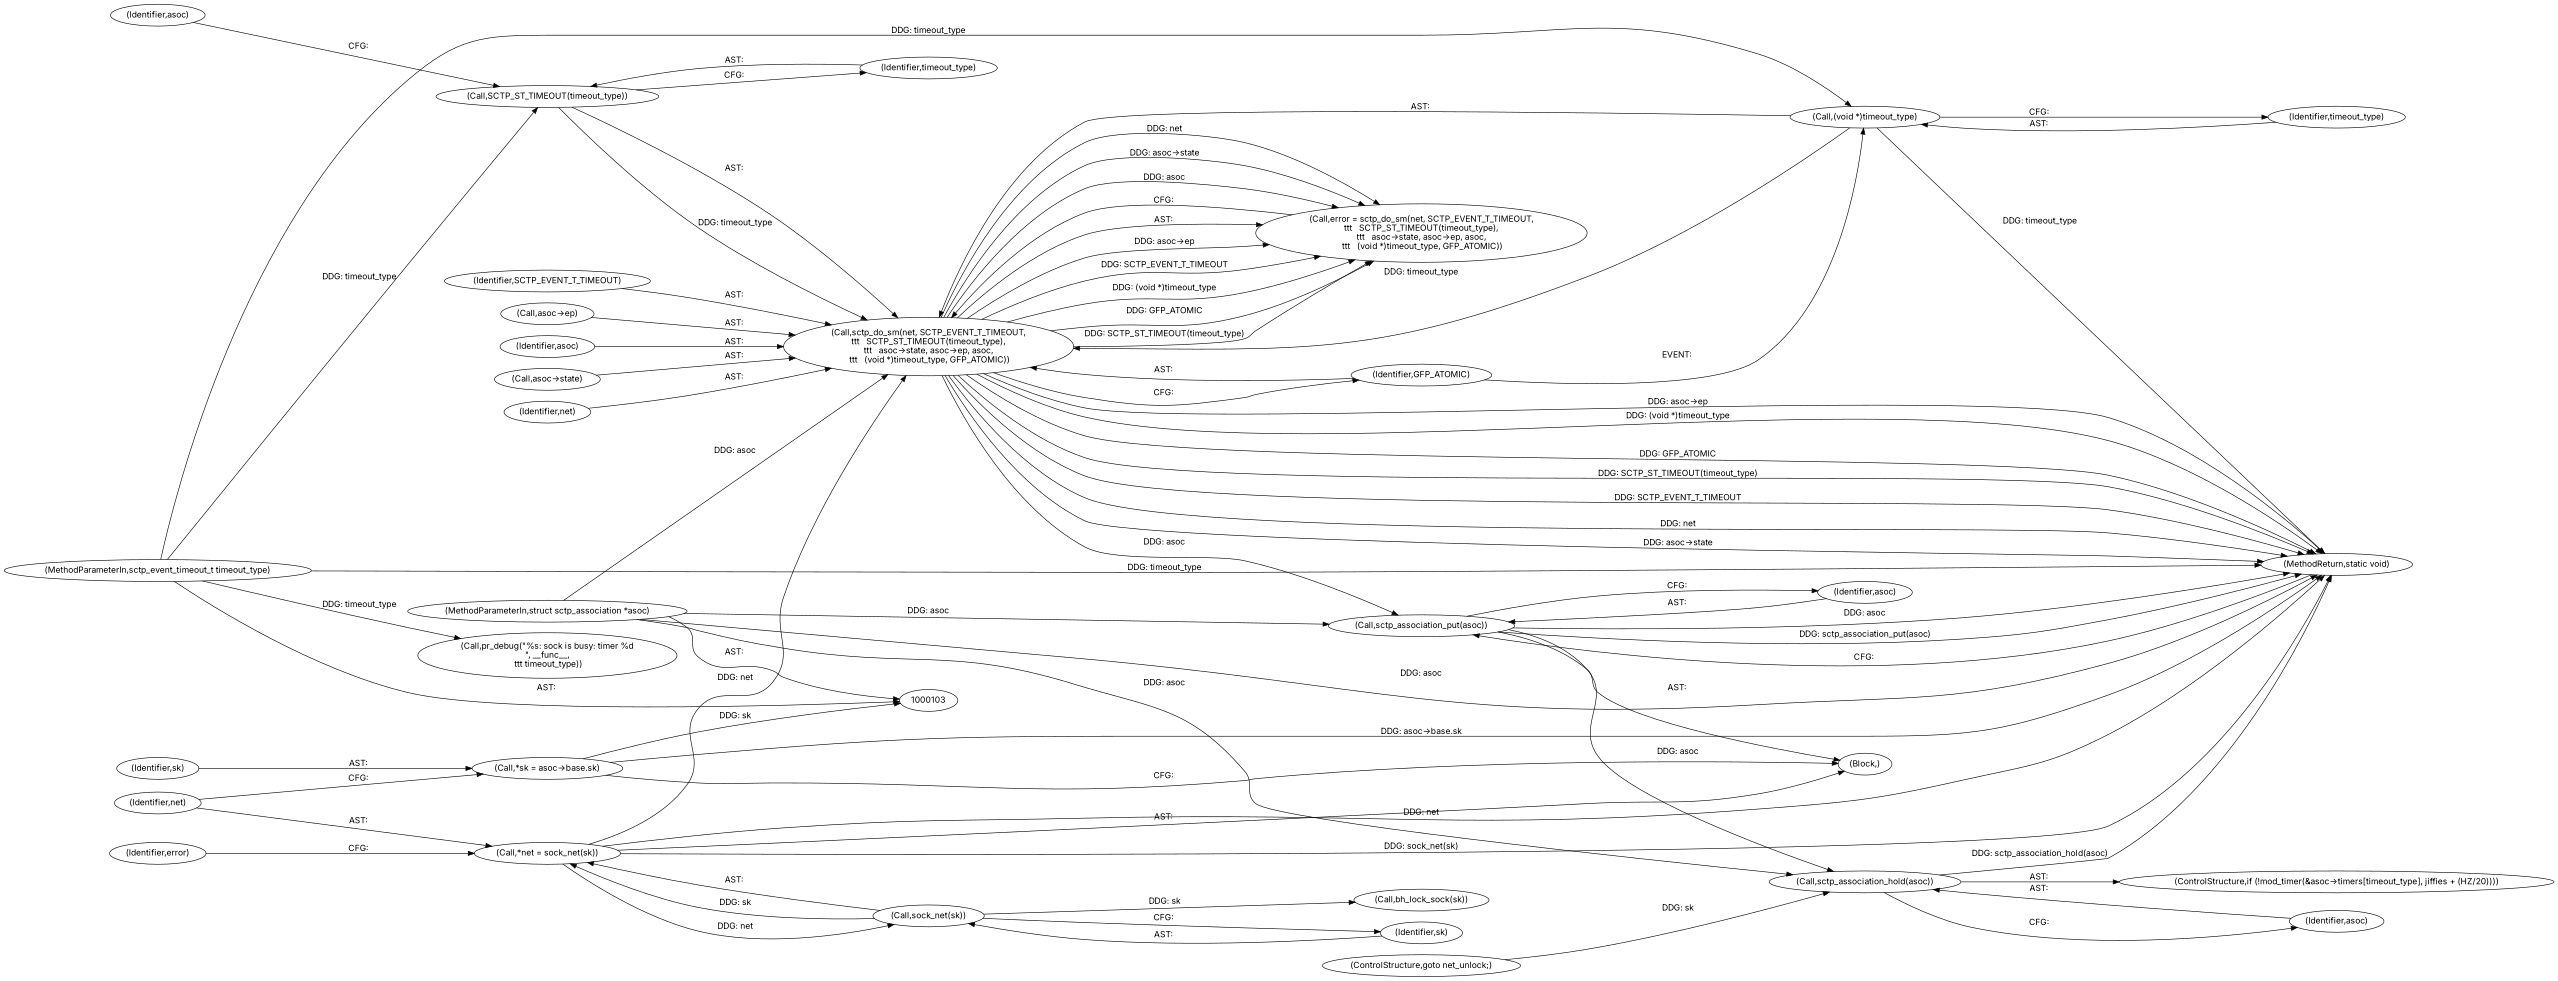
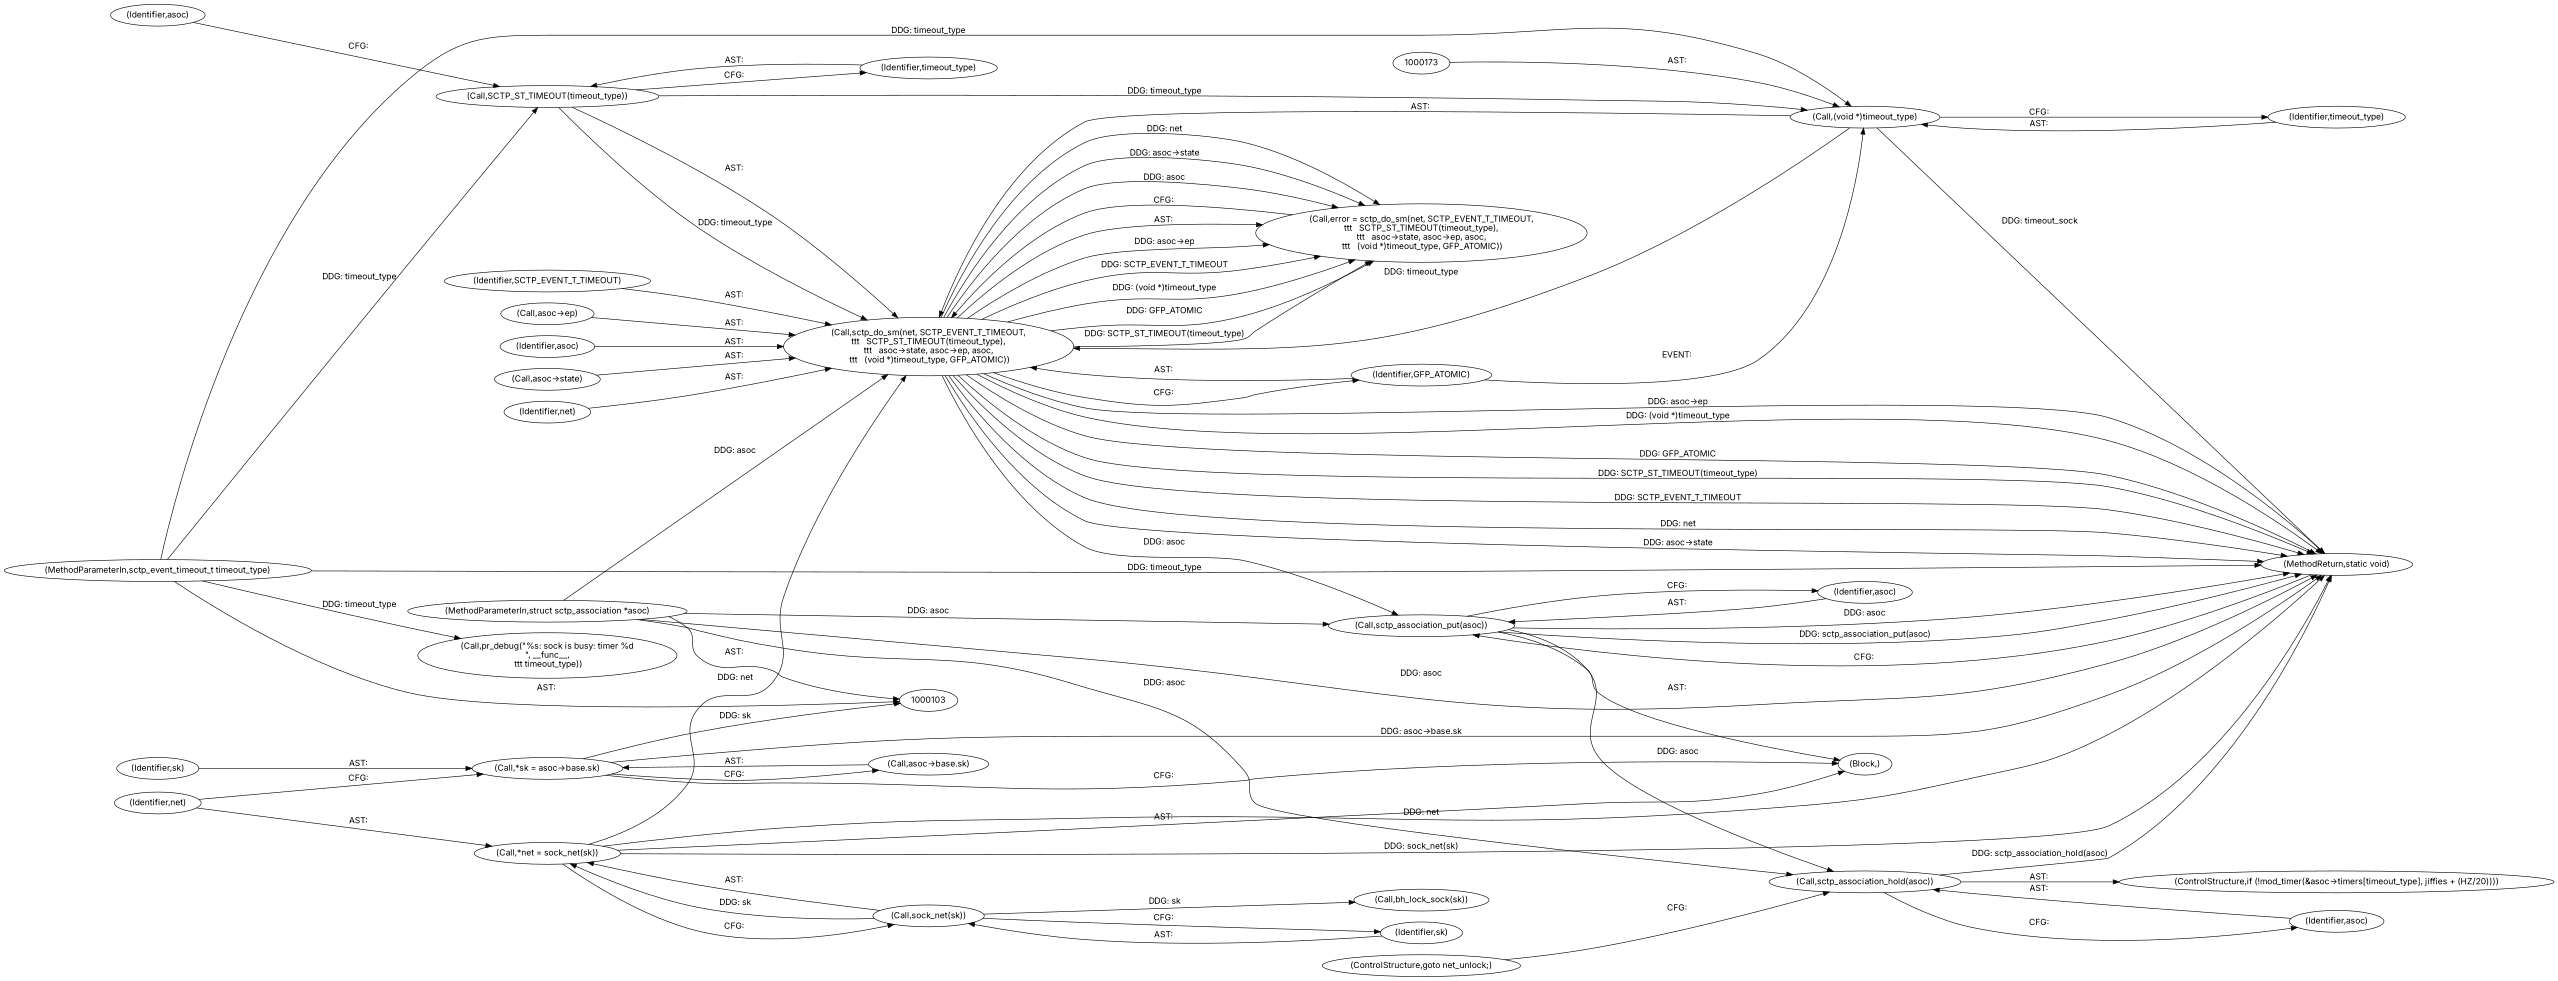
none -> (1421, 63)
none -> (1230, 96)
(2040, 221) -> (2040, 221)
none -> (929, 764)
(158, 853) -> none
(1678, 908) -> (1678, 908)
(735, 927) -> (735, 927)
